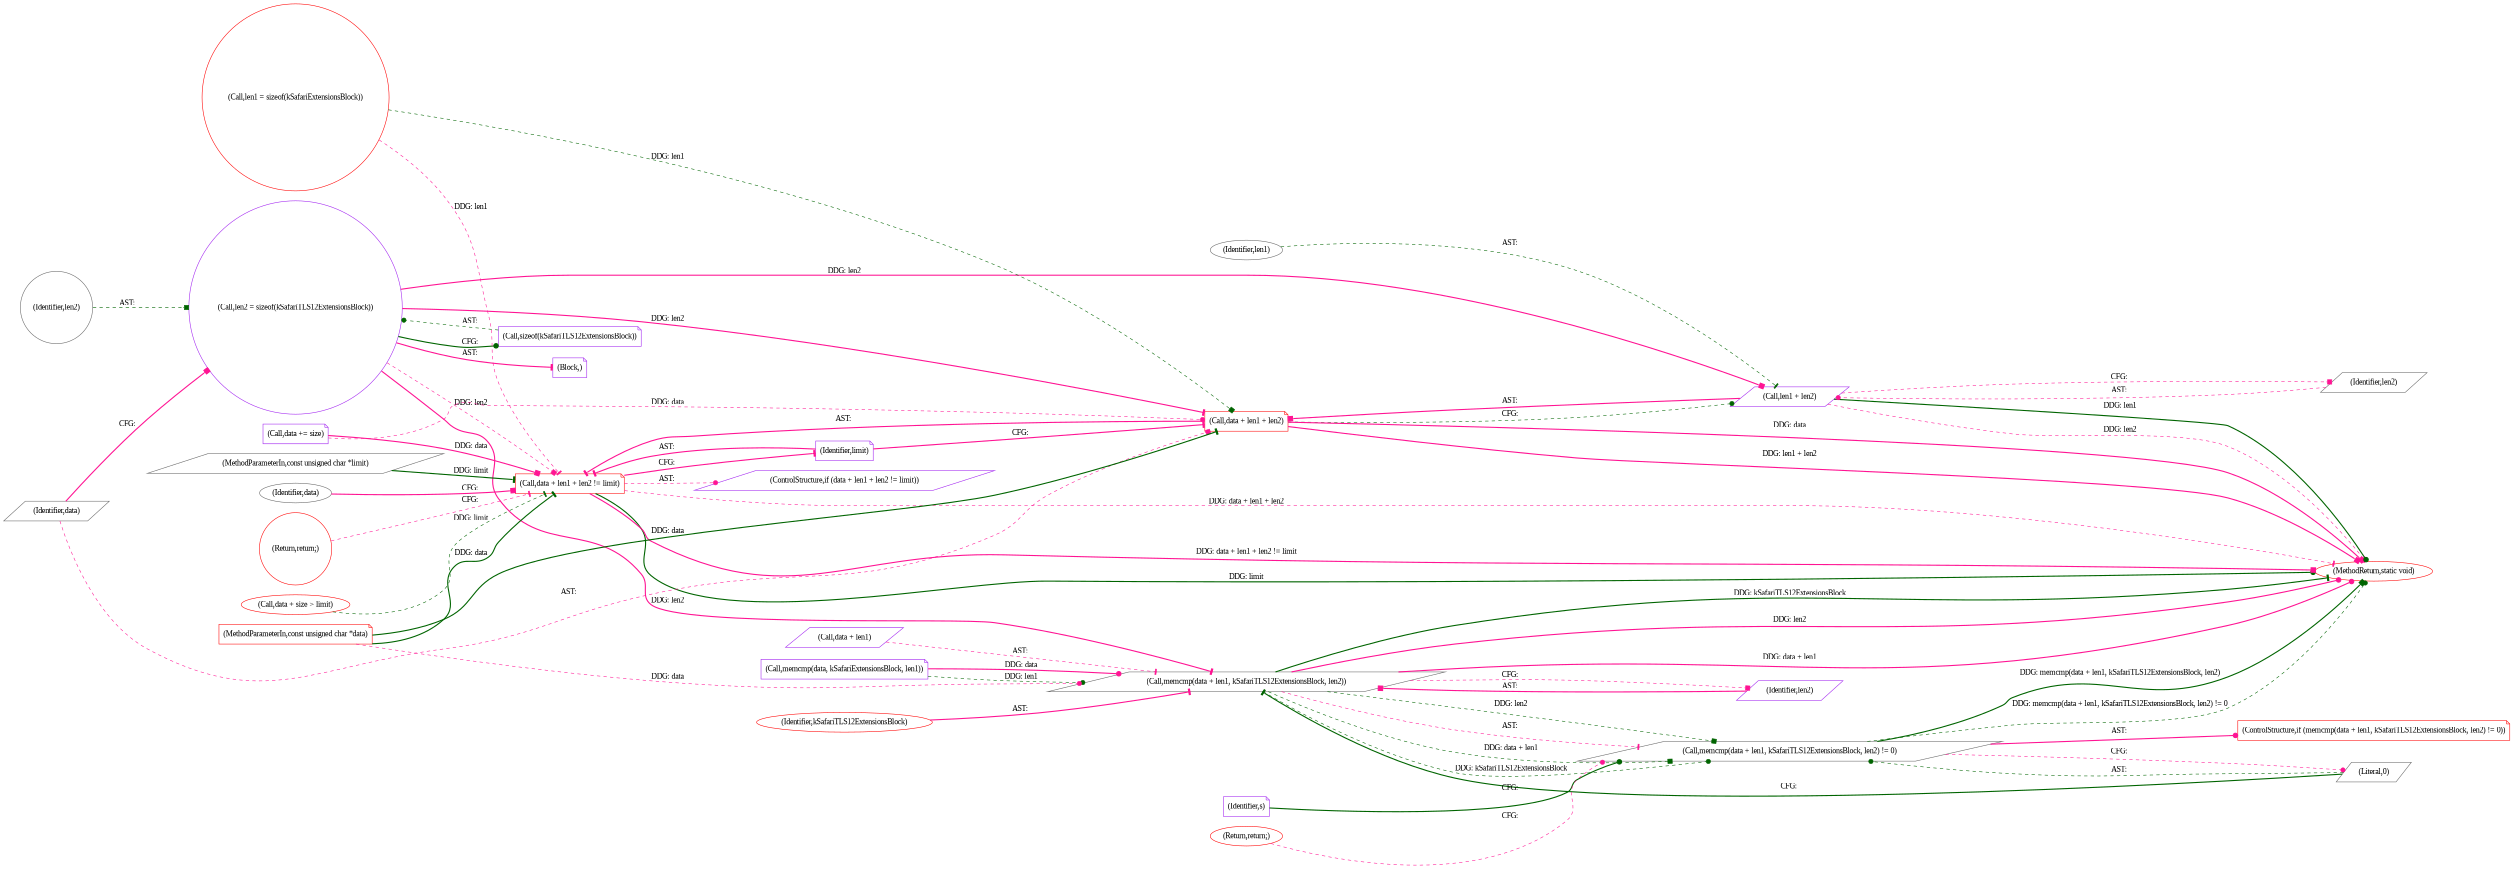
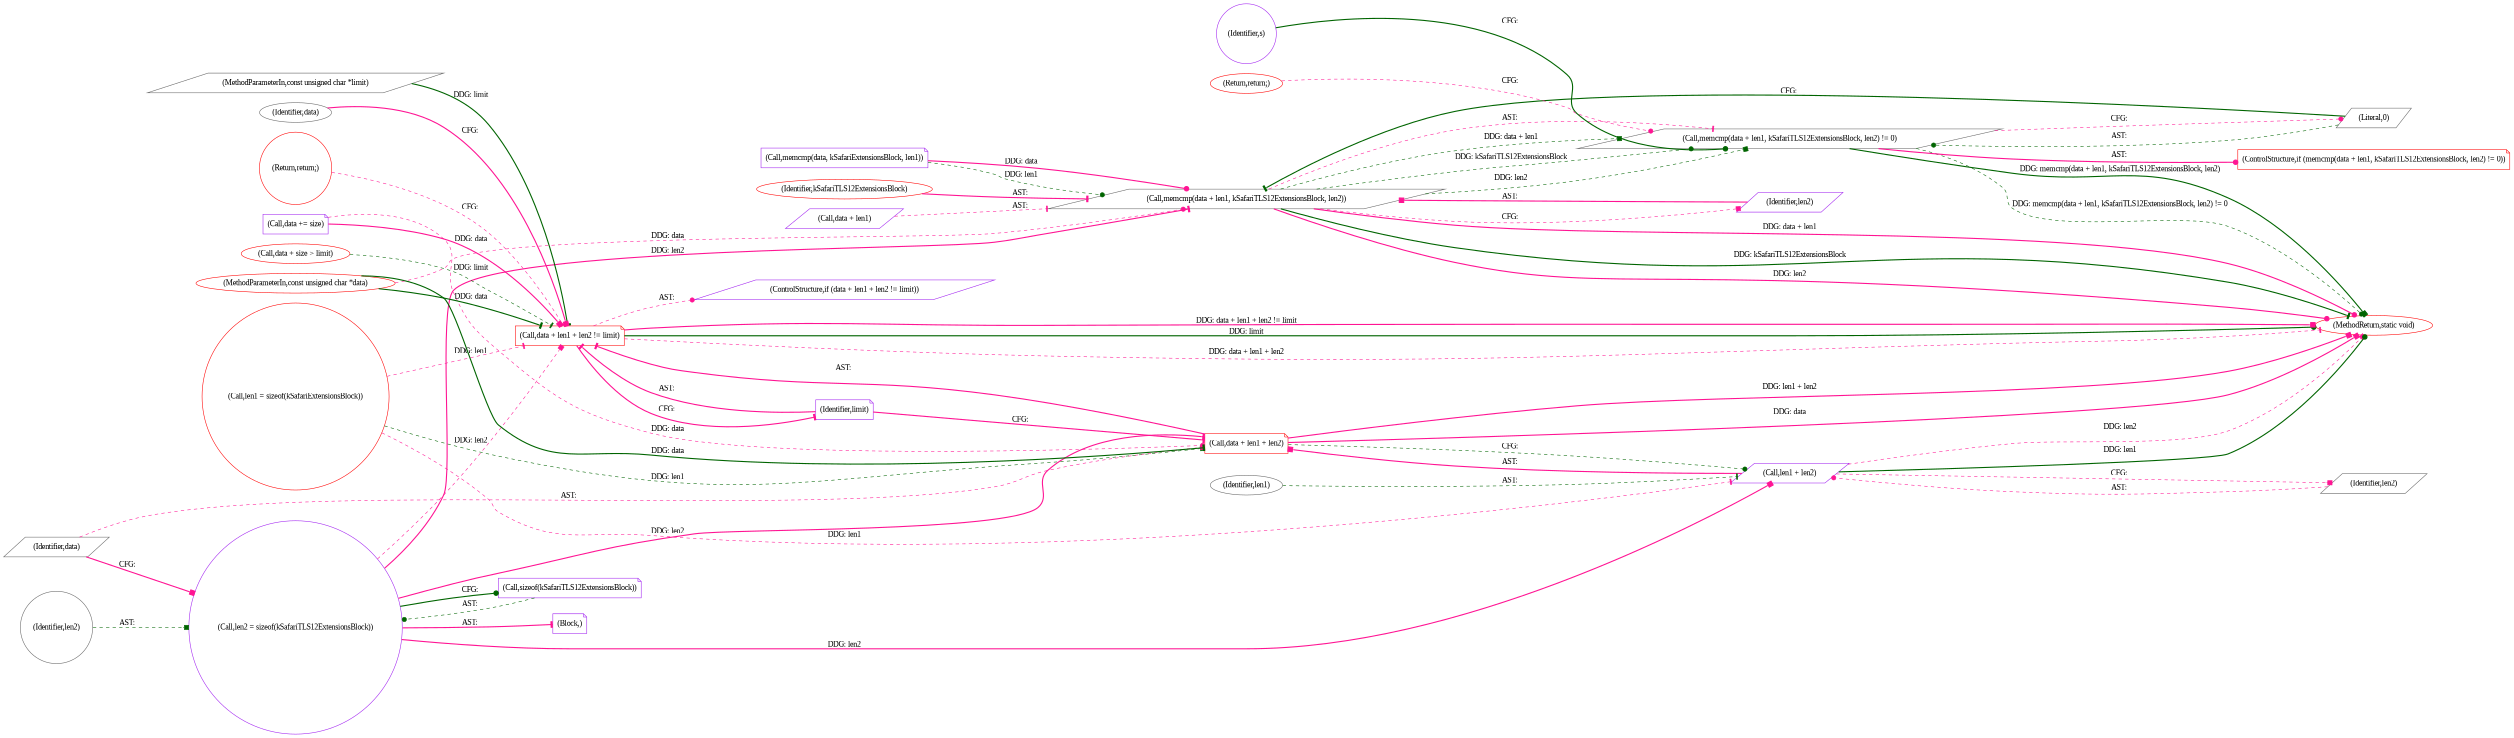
none -> (1042, 541)
(296, 634) -> (296, 283)
(1246, 807) -> (1246, 34)
